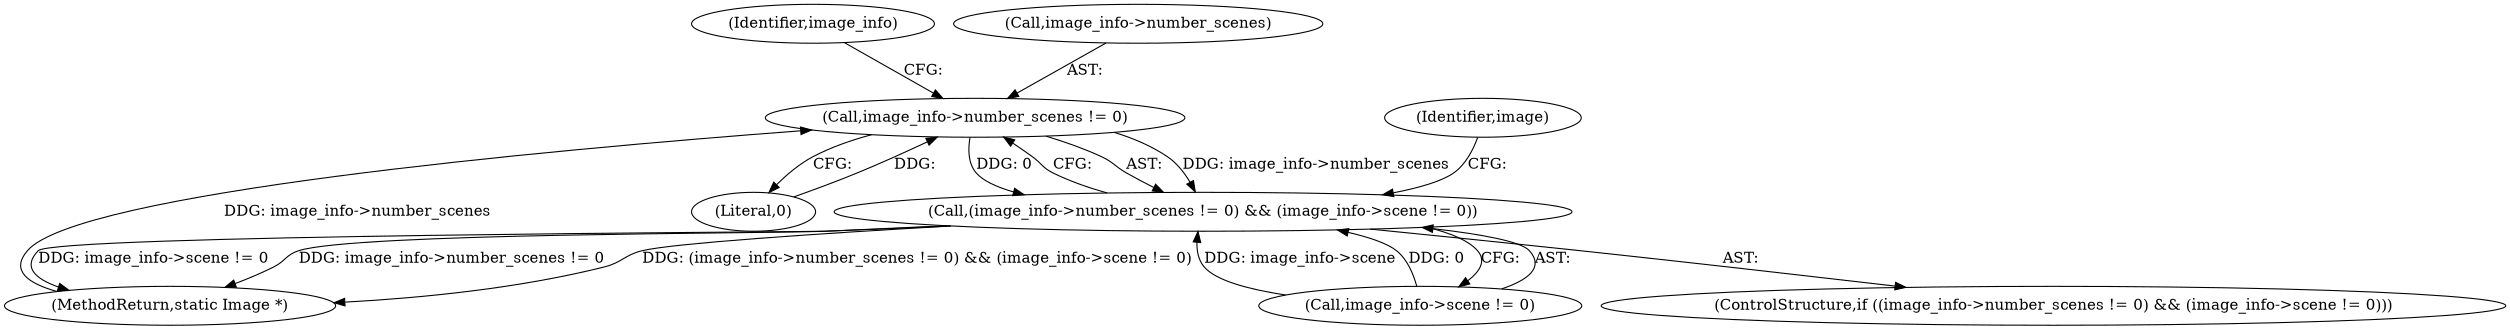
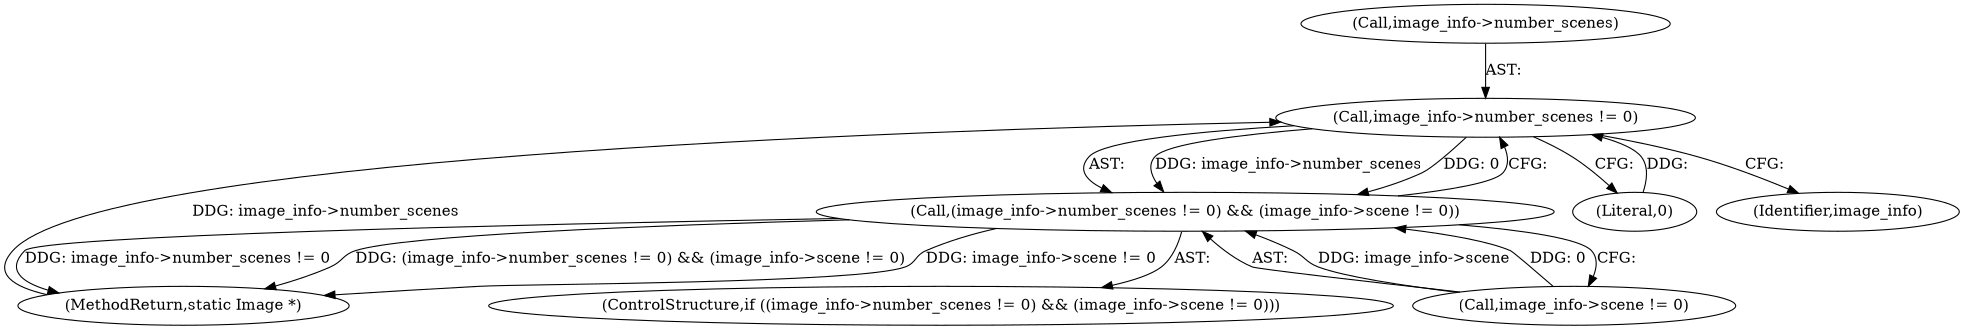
(889, 68) -> (1694, 156)
(1483, 118) -> none
